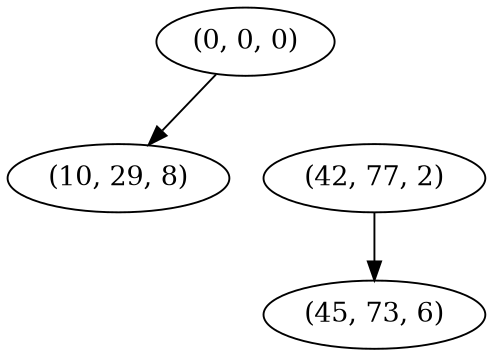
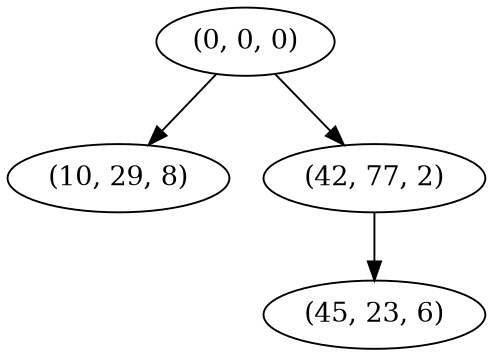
none -> (303, 103)
(374, 315) -> (374, 315)
